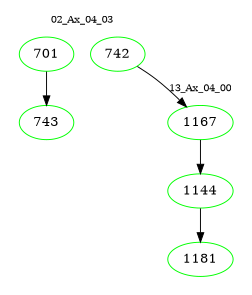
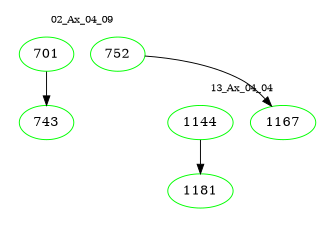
(82, 20) -> (82, 20)
(118, 54) -> (118, 54)
(200, 89) -> (242, 89)
(200, 152) -> none
